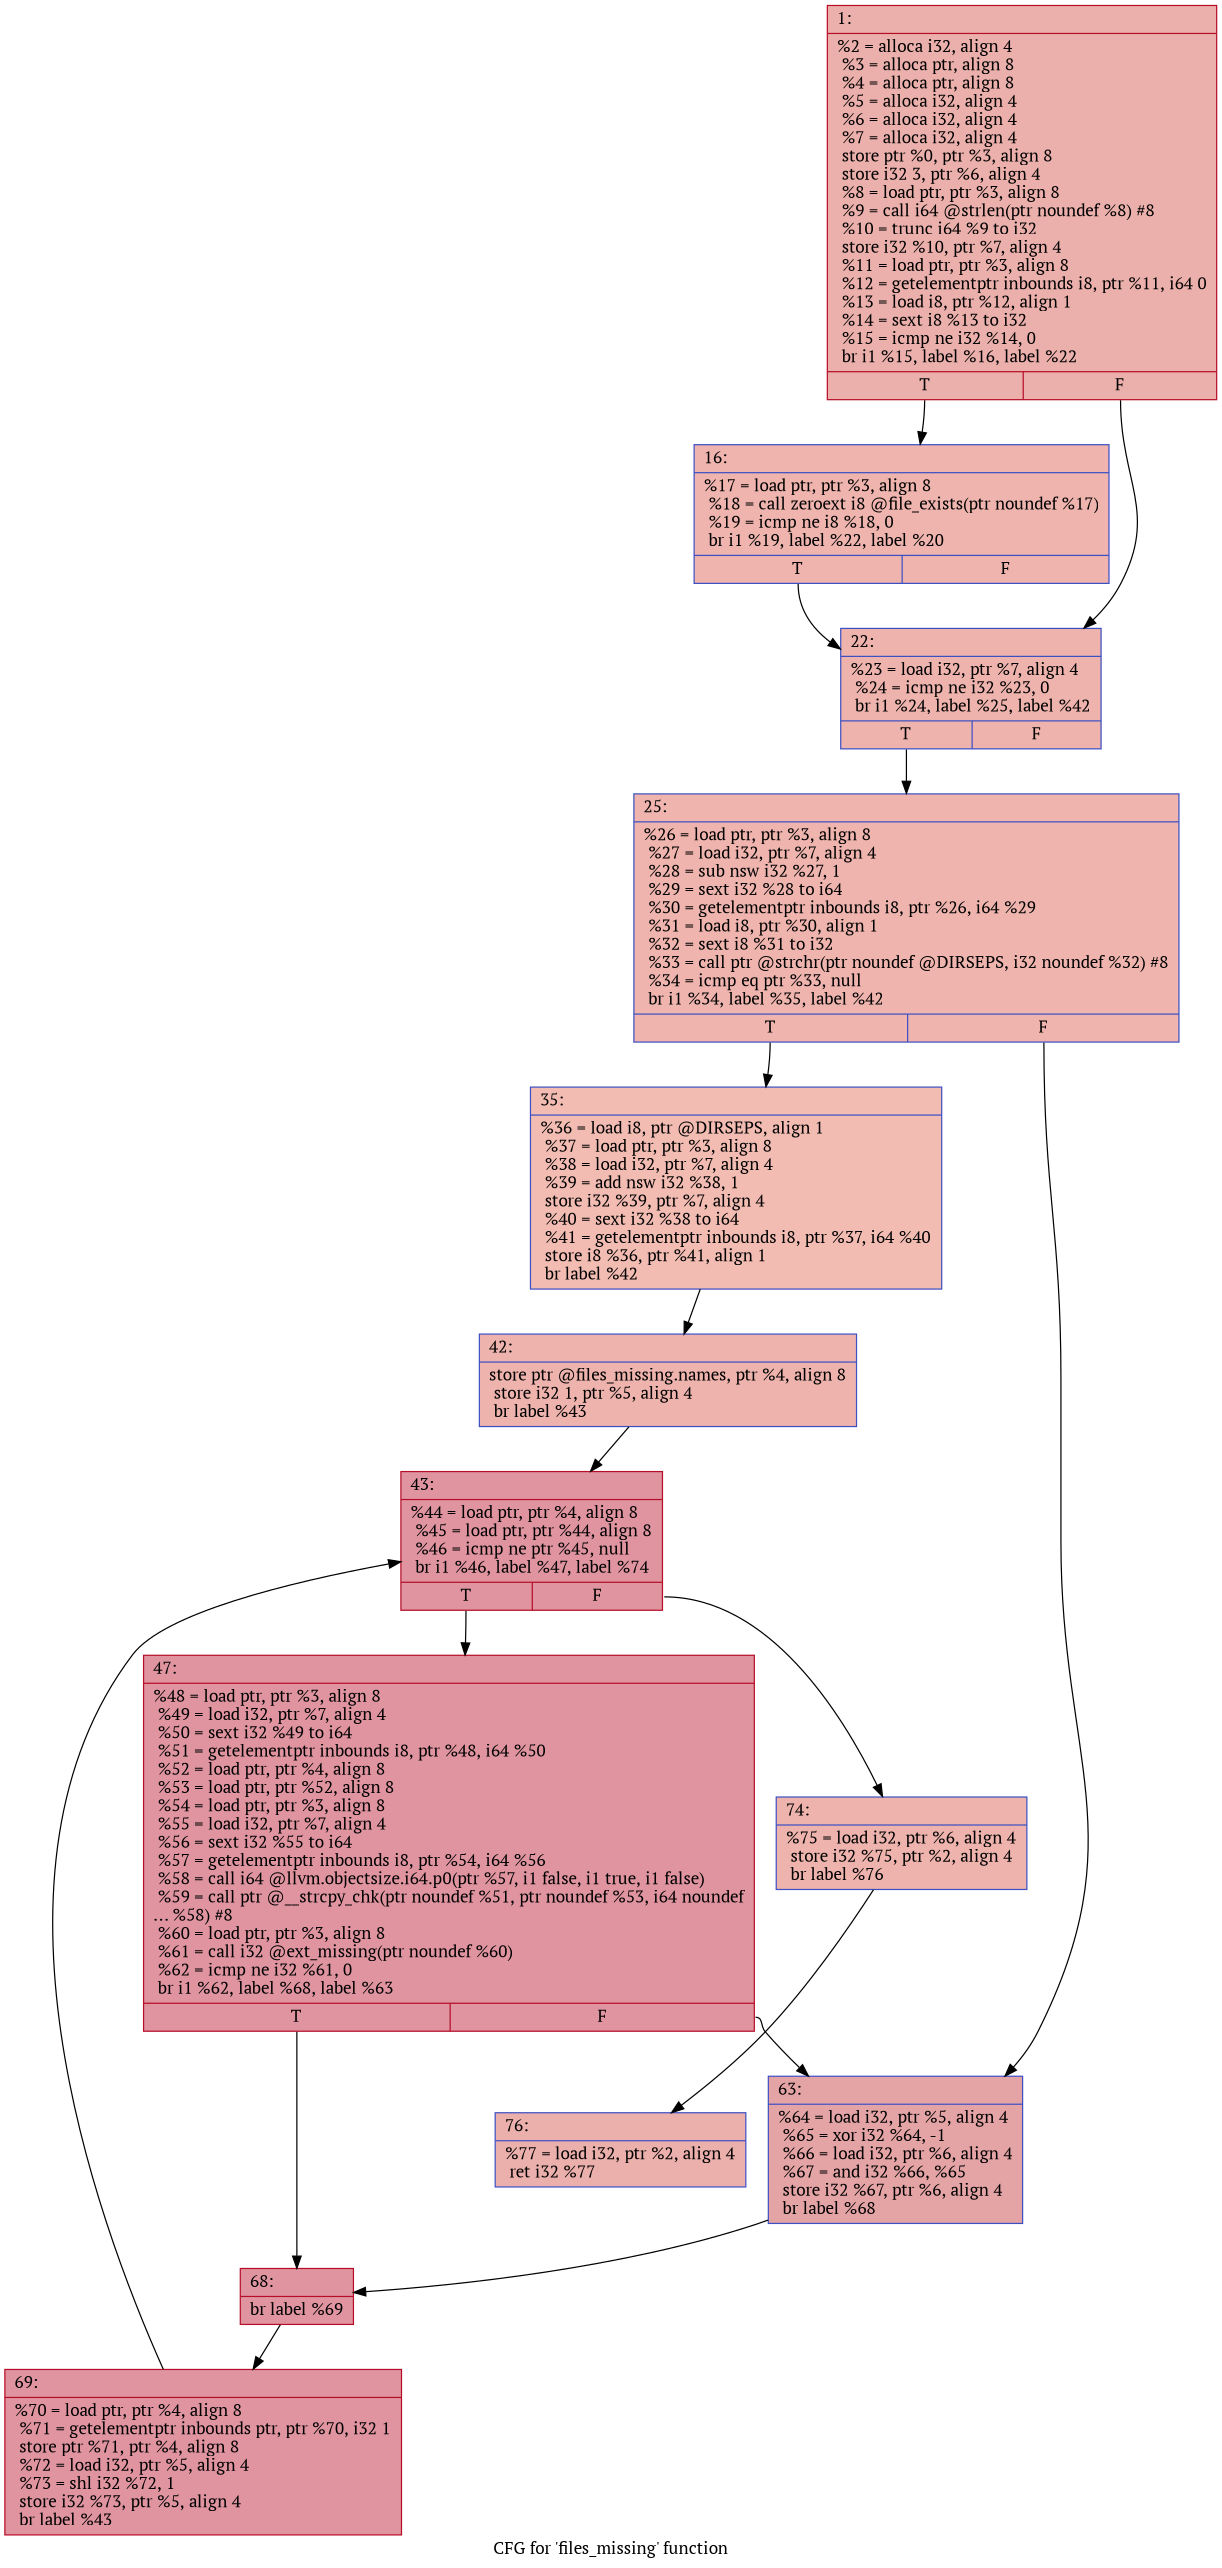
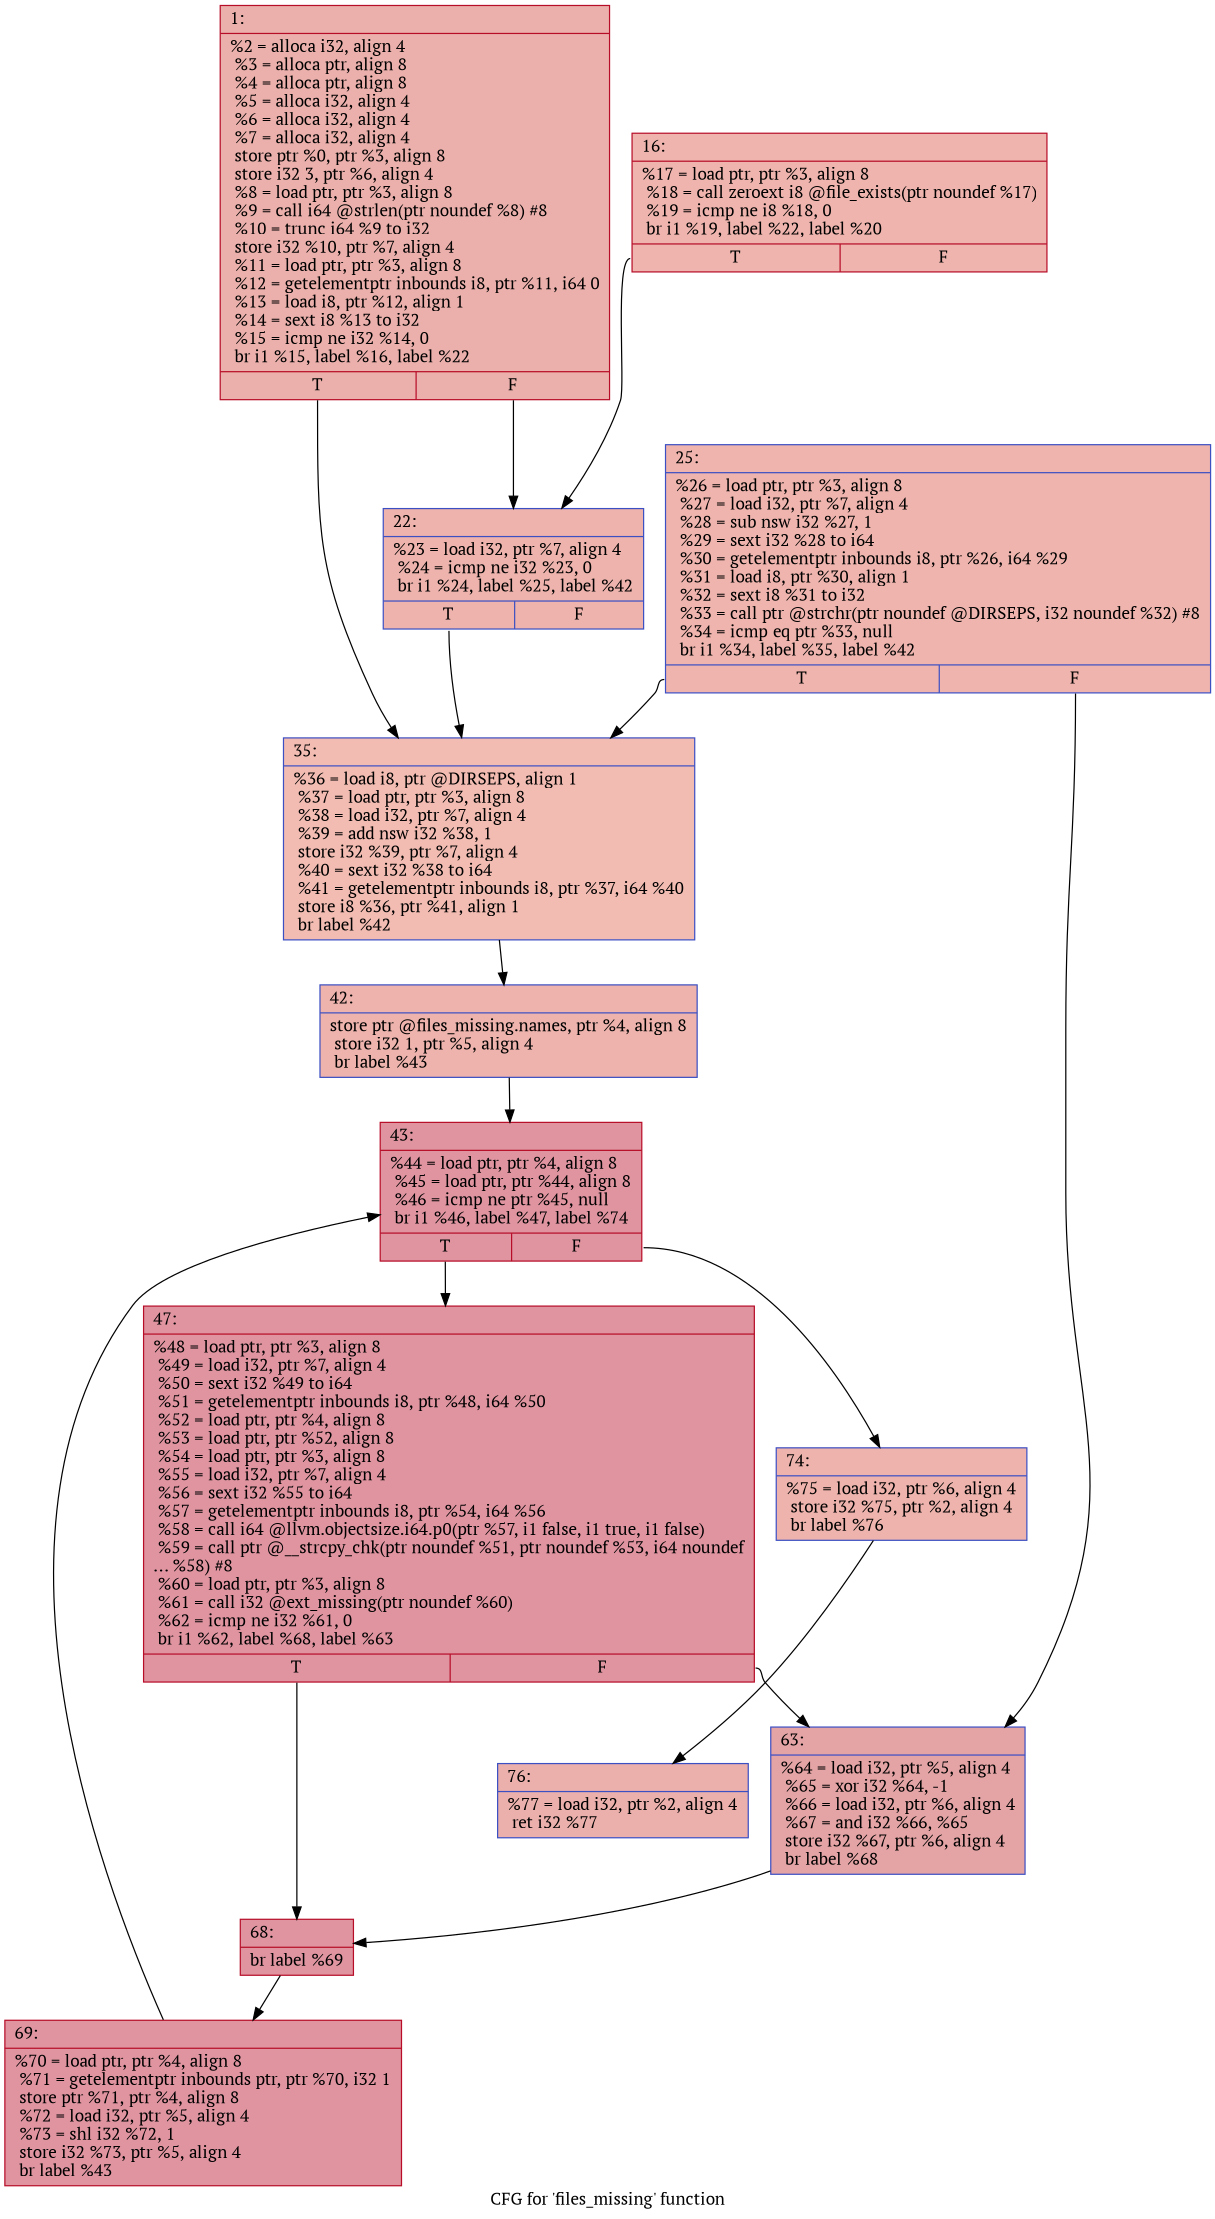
(924, 416) -> (328, 570)
(902, 514) -> (839, 203)
(906, 765) -> (452, 678)
